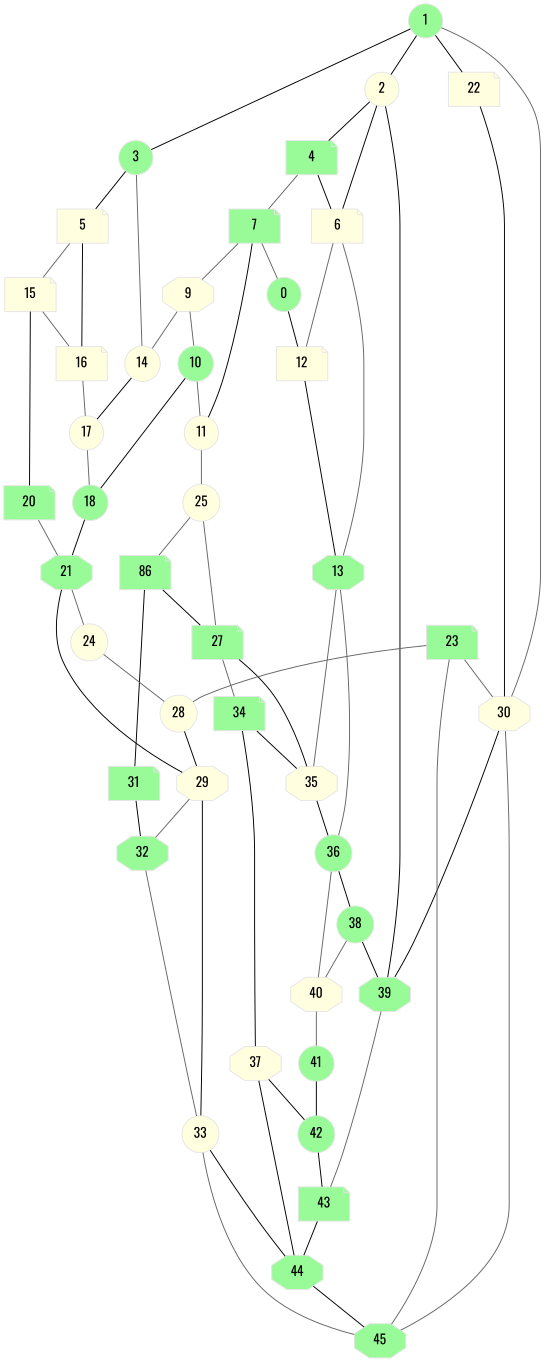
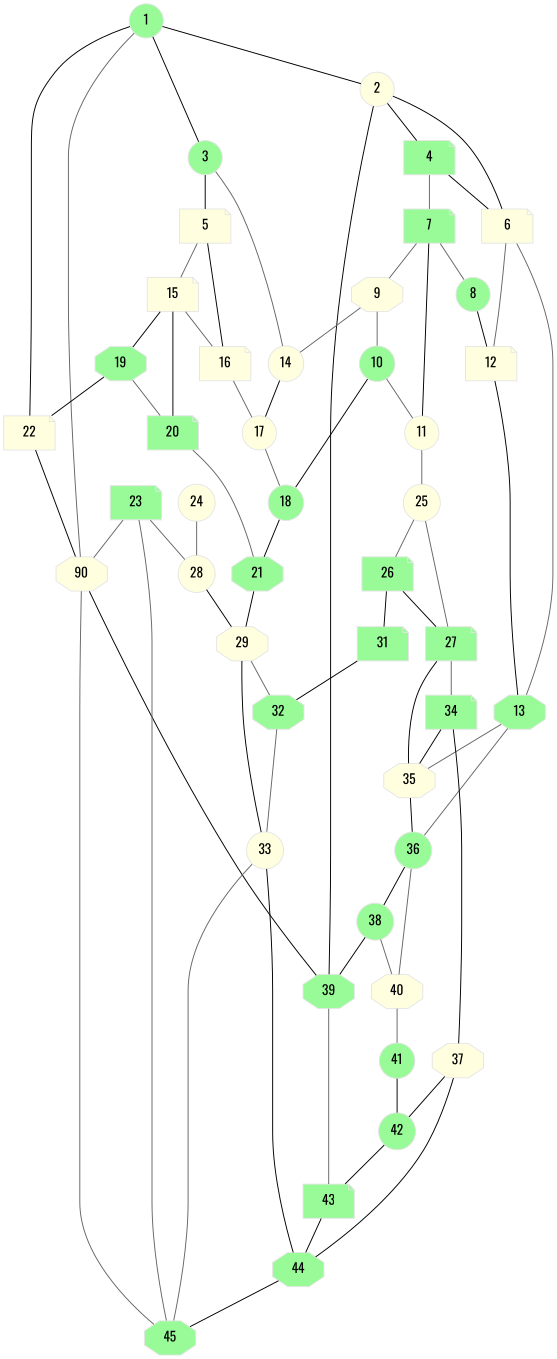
(284, 294) -> (473, 294)
none -> (121, 364)
(145, 573) -> (388, 574)
(78, 607) -> none
(504, 714) -> (82, 574)
